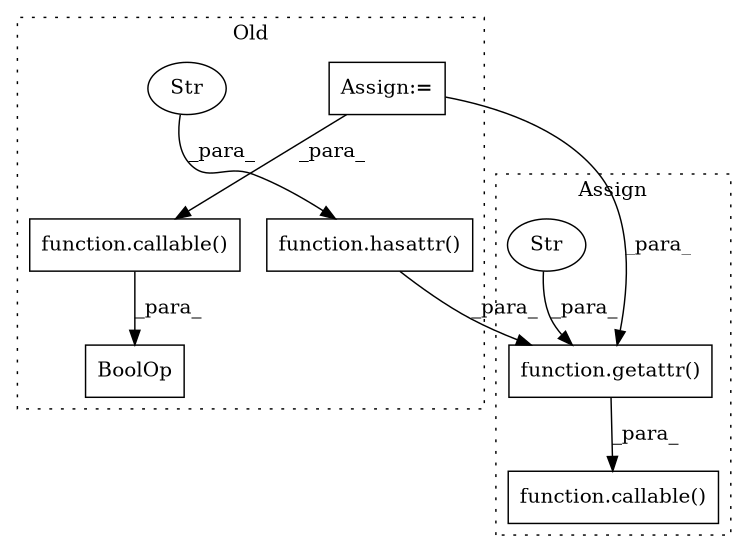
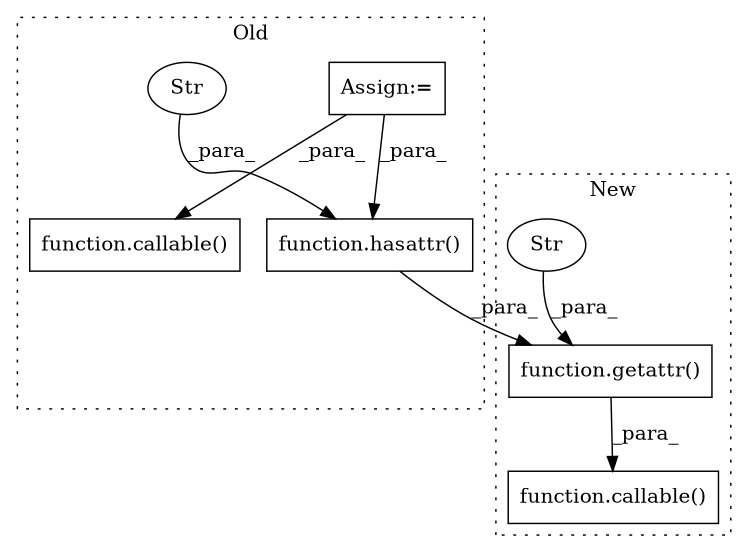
(589, 163) -> (379, 159)
(613, 191) -> (613, 191)
(135, 371) -> none
